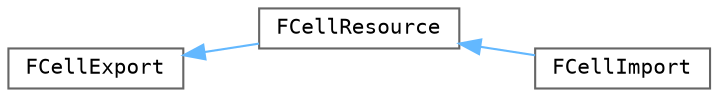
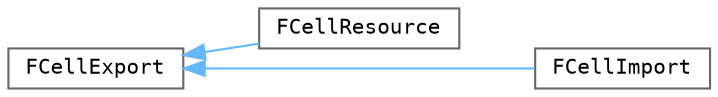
(508, 51) -> (370, 68)
